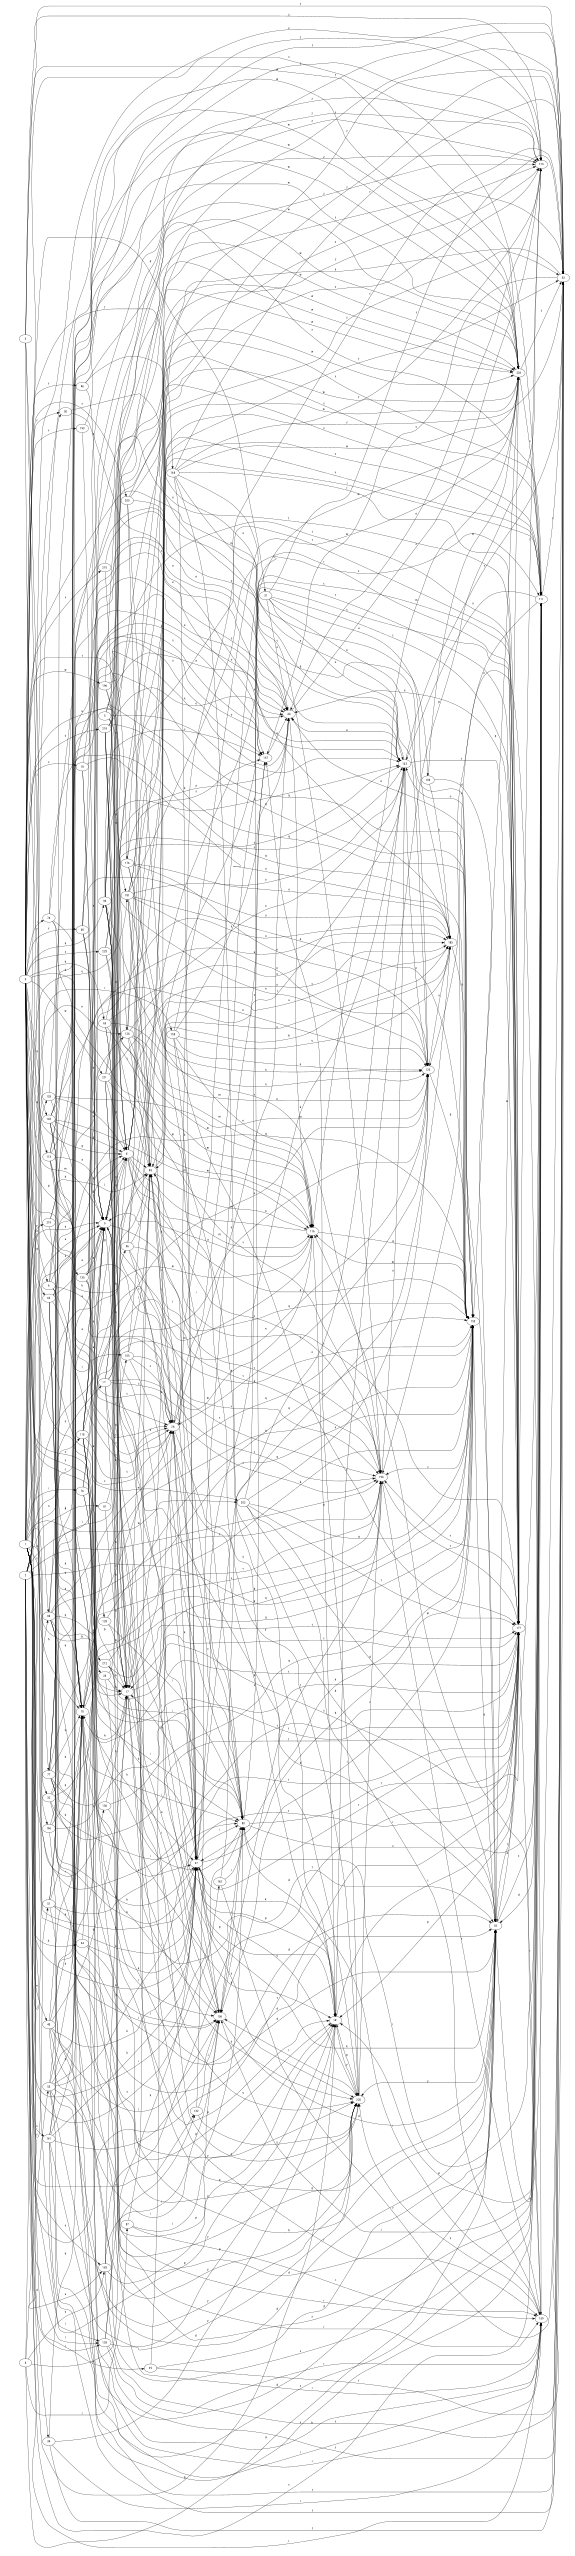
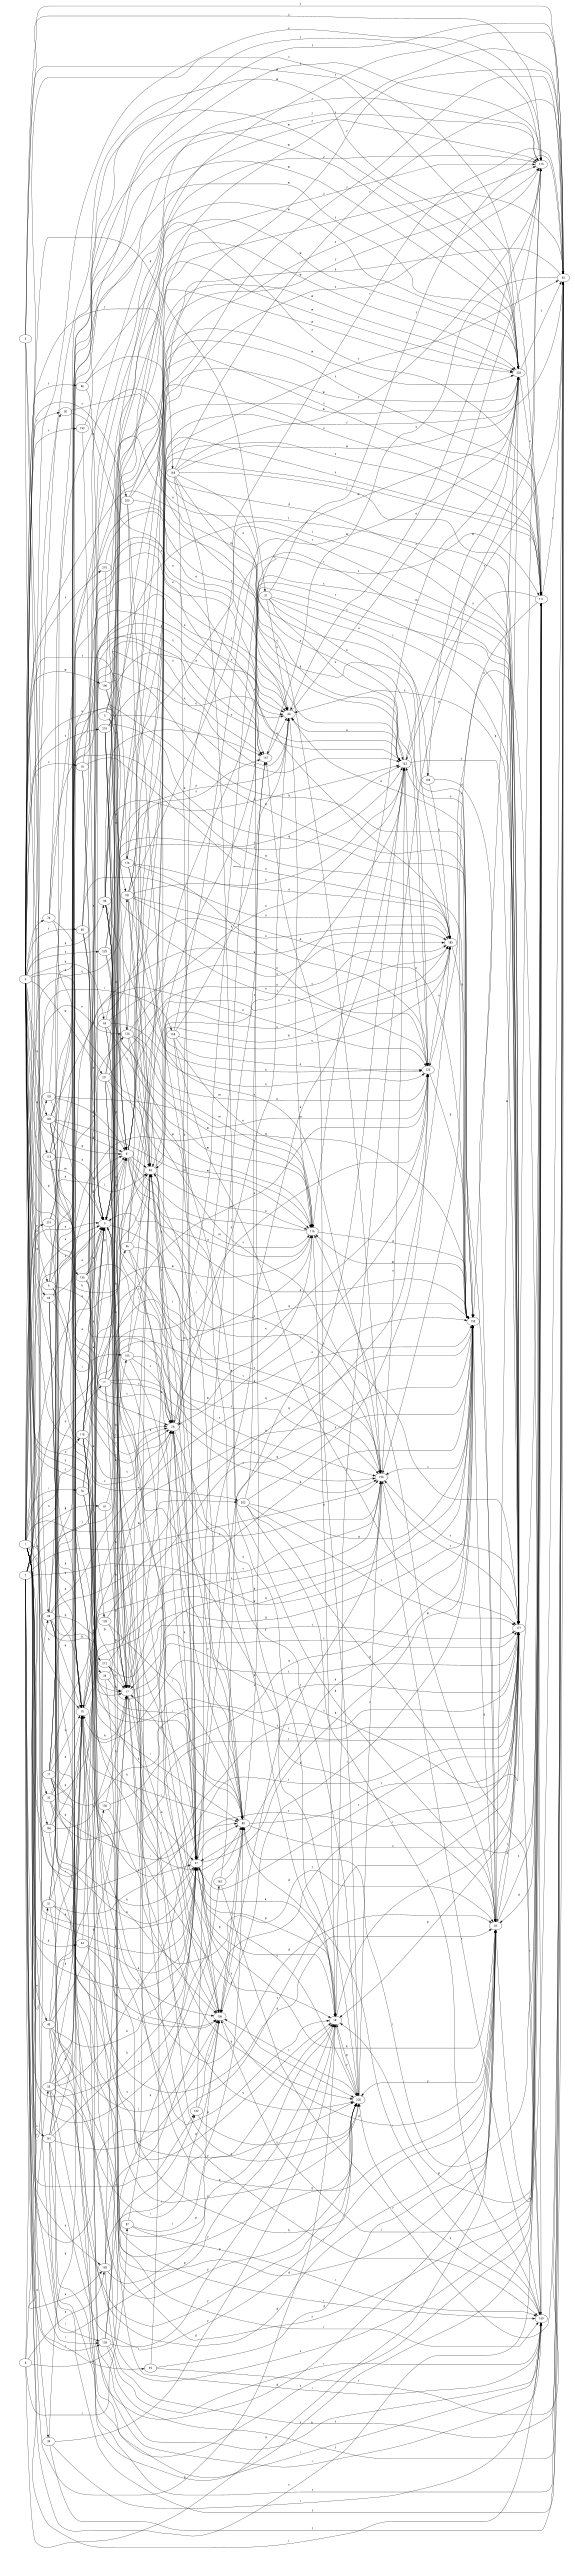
(181, 405) -> none
(44, 1691) -> none
(108, 1994) -> (494, 609)
